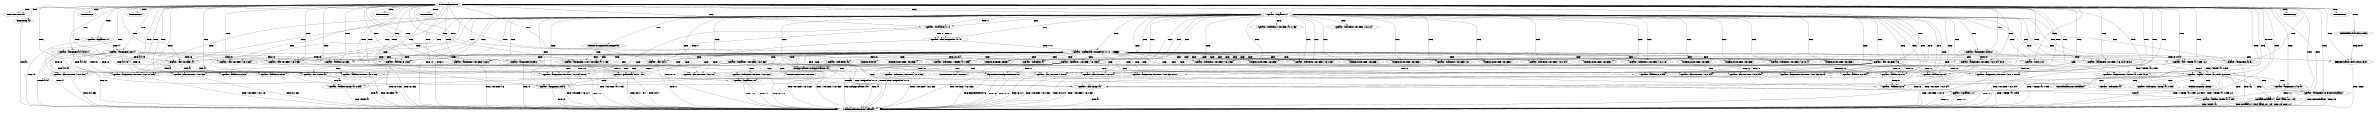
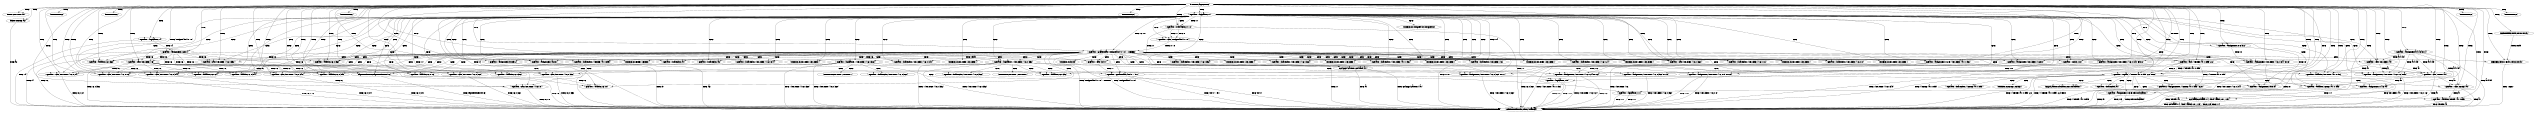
(1544, 6) -> (2329, 11)
none -> (931, 17)
(24, 21) -> (18, 21)
(1117, 33) -> (1140, 33)
(2055, 33) -> (2175, 33)
(1431, 40) -> (1494, 40)
(2079, 40) -> (181, 40)
(2269, 40) -> (2317, 40)
(593, 53) -> (1676, 19)
none -> (647, 53)
none -> (1257, 55)
(774, 57) -> (971, 57)
(955, 57) -> (1094, 57)
(2174, 57) -> (737, 57)
none -> (1357, 59)
(2054, 61) -> (2156, 81)
none -> (1845, 62)
(2351, 62) -> (2507, 62)
(1328, 67) -> (340, 83)
(812, 68) -> (1353, 68)
(2071, 87) -> (2063, 87)
(1081, 93) -> (1660, 93)
none -> (836, 108)
